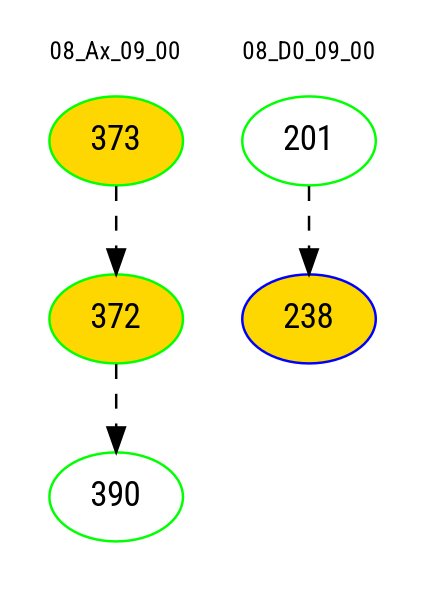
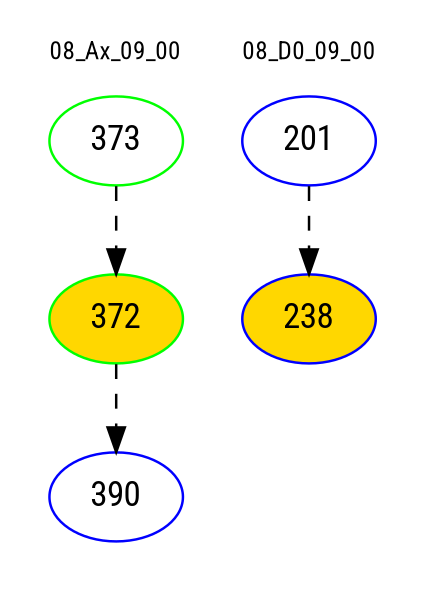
(116, 141) -> (116, 141)
(309, 141) -> (309, 141)
(116, 497) -> (116, 497)
